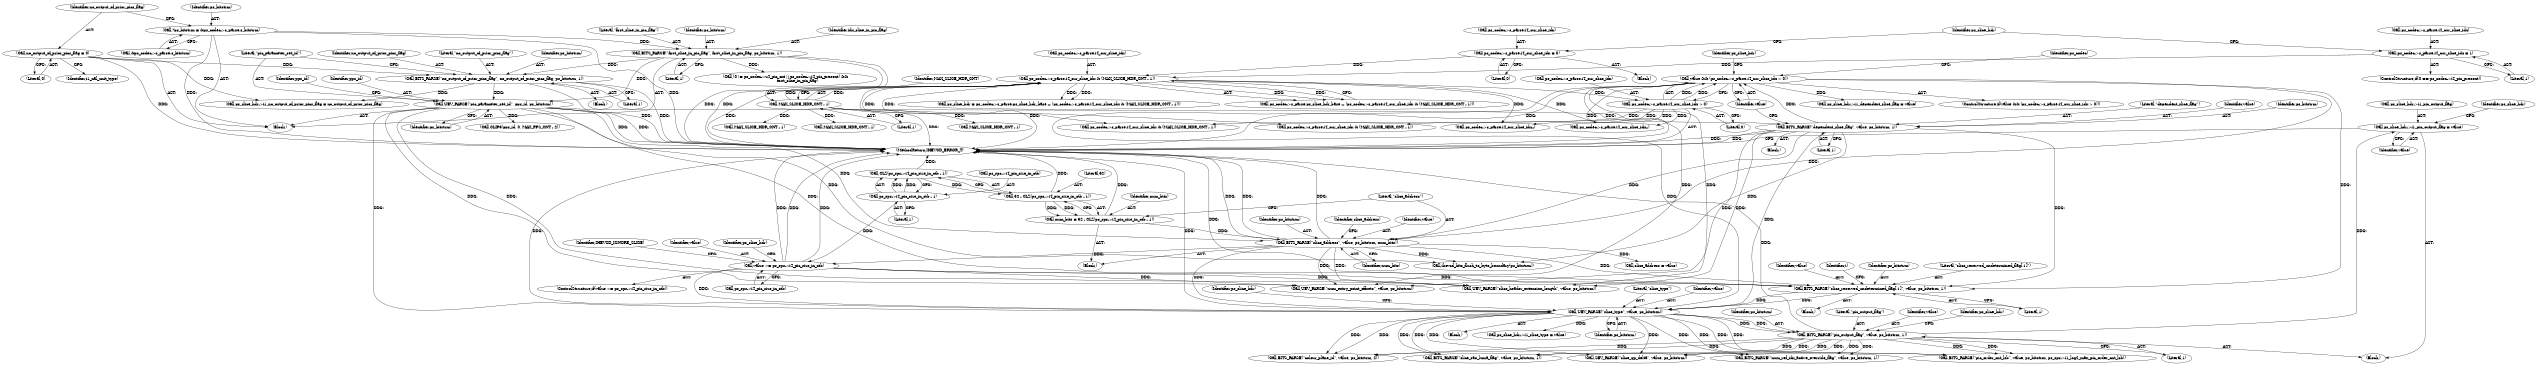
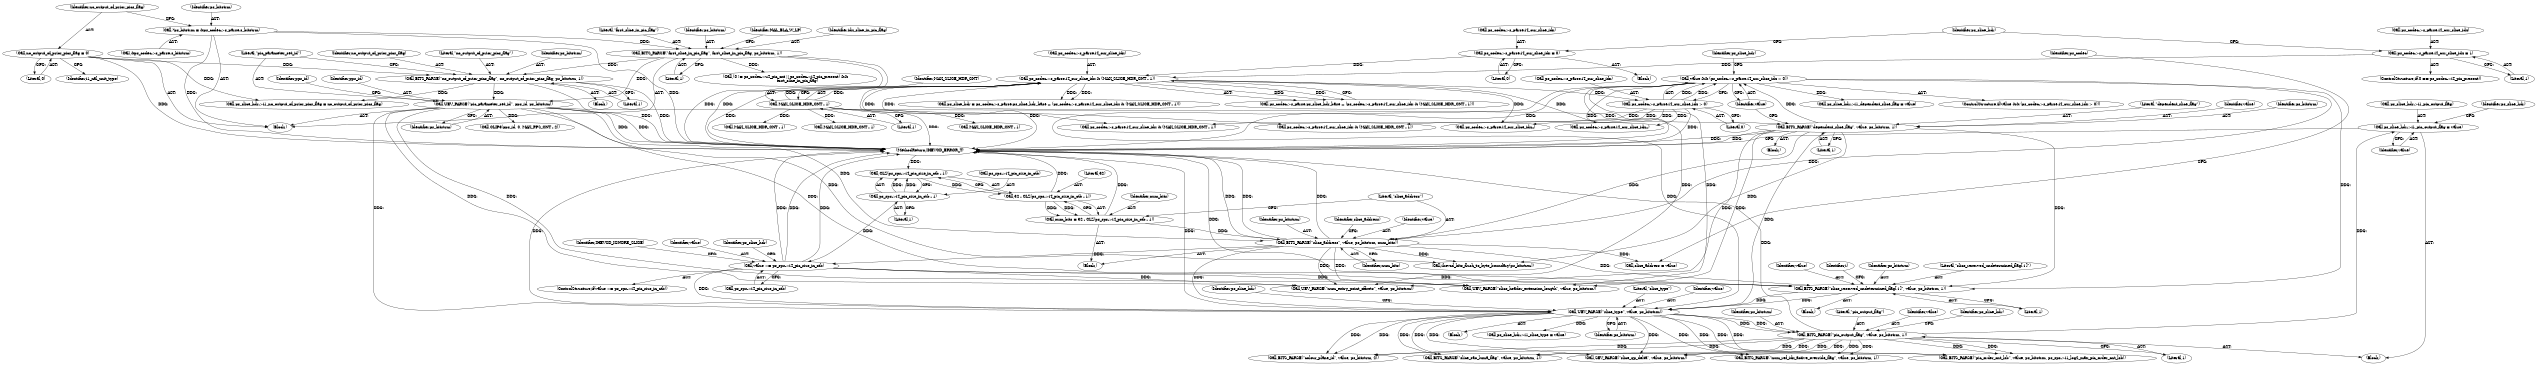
none -> (776, 31)
(185, 42) -> none
(1913, 65) -> (2138, 169)
(1693, 128) -> (1693, 128)
(923, 164) -> (911, 160)
